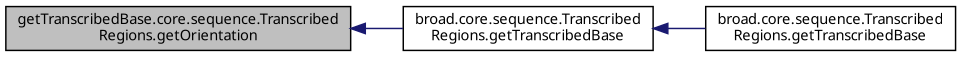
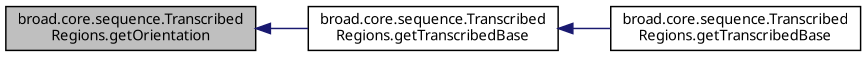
(178, 28) -> (131, 28)
